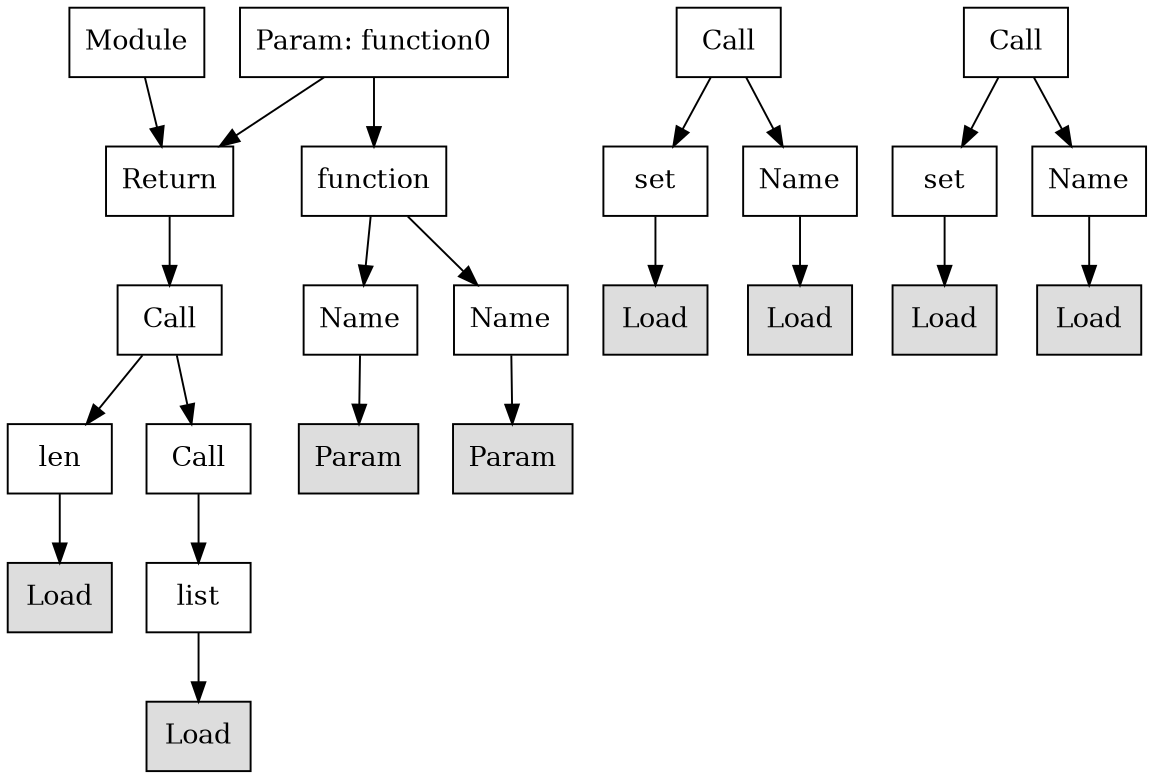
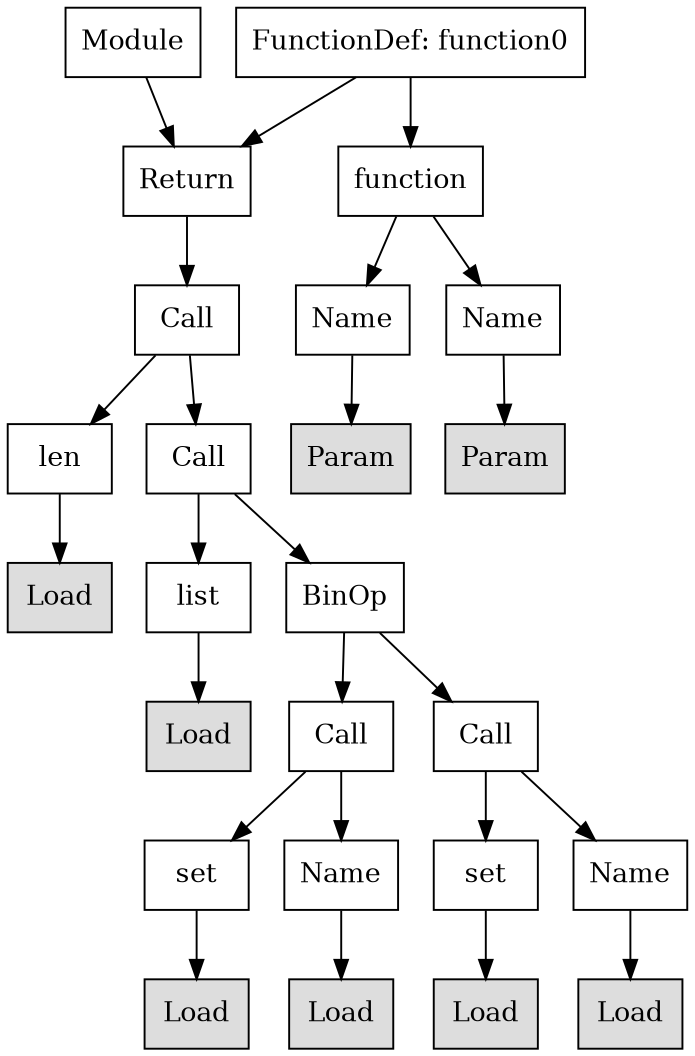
(374, 42) -> (411, 42)
none -> (345, 598)
